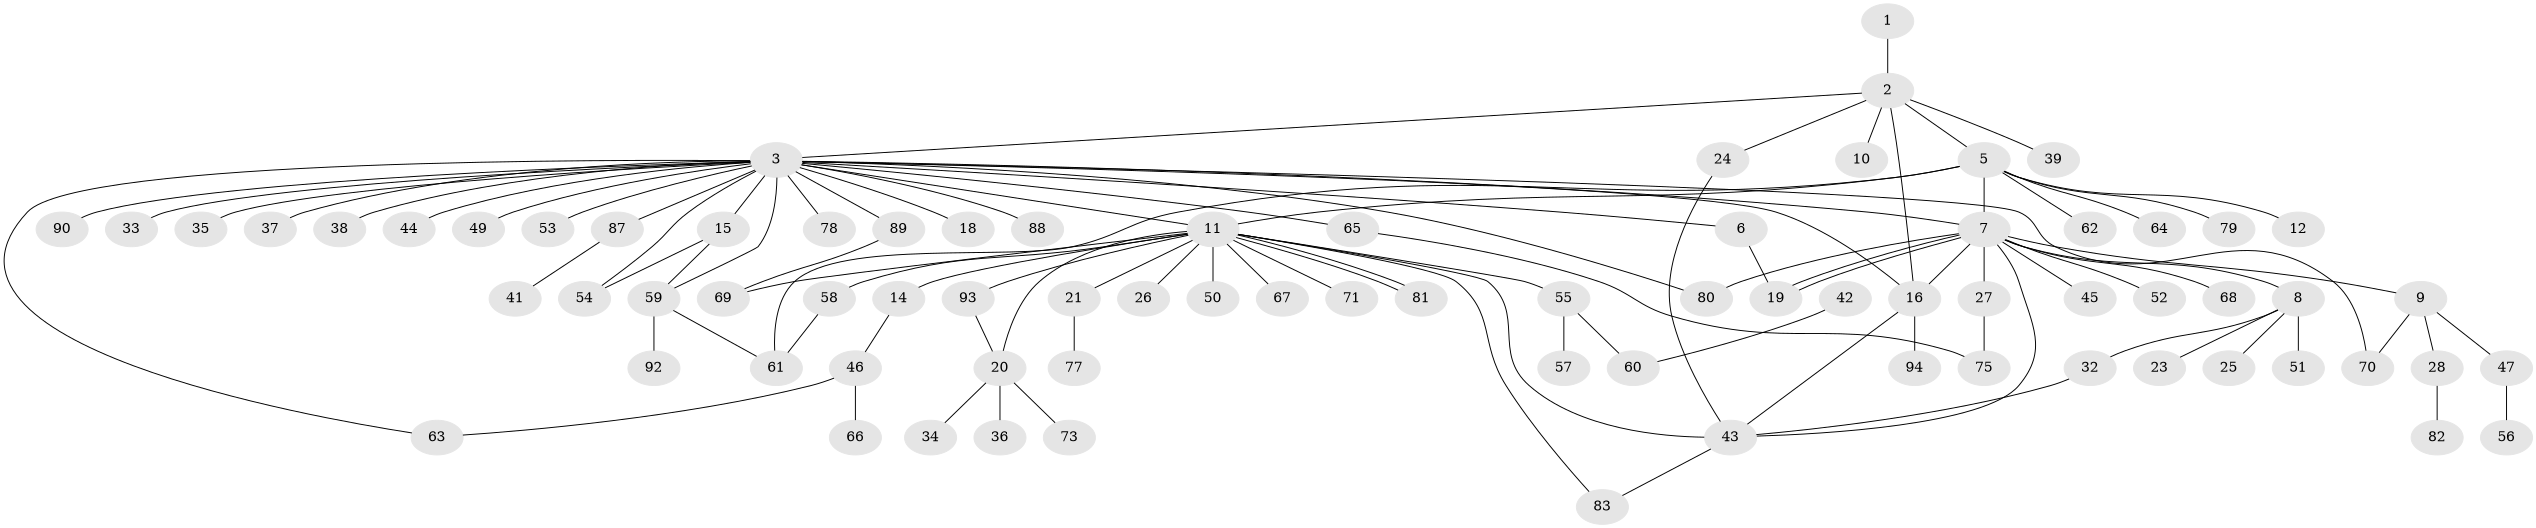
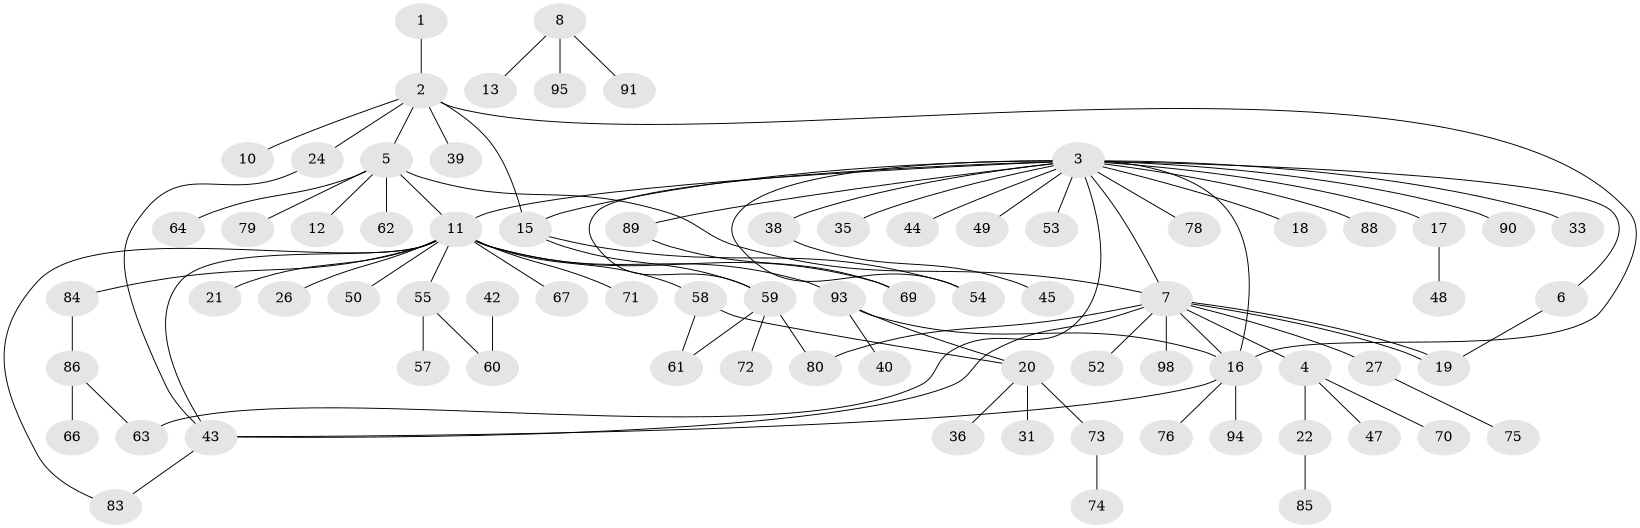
(1332, 125) -> (494, 148)
(1366, 189) -> none
(1824, 194) -> none
(1315, 201) -> (793, 334)
(270, 229) -> none
(617, 229) -> (1439, 229)
(1353, 229) -> none
(2142, 263) -> none
(2037, 264) -> (911, 264)
(1047, 276) -> (854, 339)
(515, 299) -> (1439, 299)
(899, 299) -> (72, 299)
(1421, 299) -> none
(2229, 299) -> (1166, 368)
(2421, 299) -> (1305, 368)
none -> (1074, 333)
(654, 368) -> (746, 368)
(855, 368) -> (72, 368)
none -> (885, 368)
(1074, 368) -> none
(2090, 368) -> none
(2159, 368) -> (491, 91)
(2229, 368) -> (560, 91)
(2298, 368) -> (629, 91)
(2437, 368) -> (1305, 438)
(931, 438) -> (1028, 438)
none -> (1166, 438)
(2437, 438) -> (1305, 507)
(2506, 438) -> none
none -> (1097, 507)
